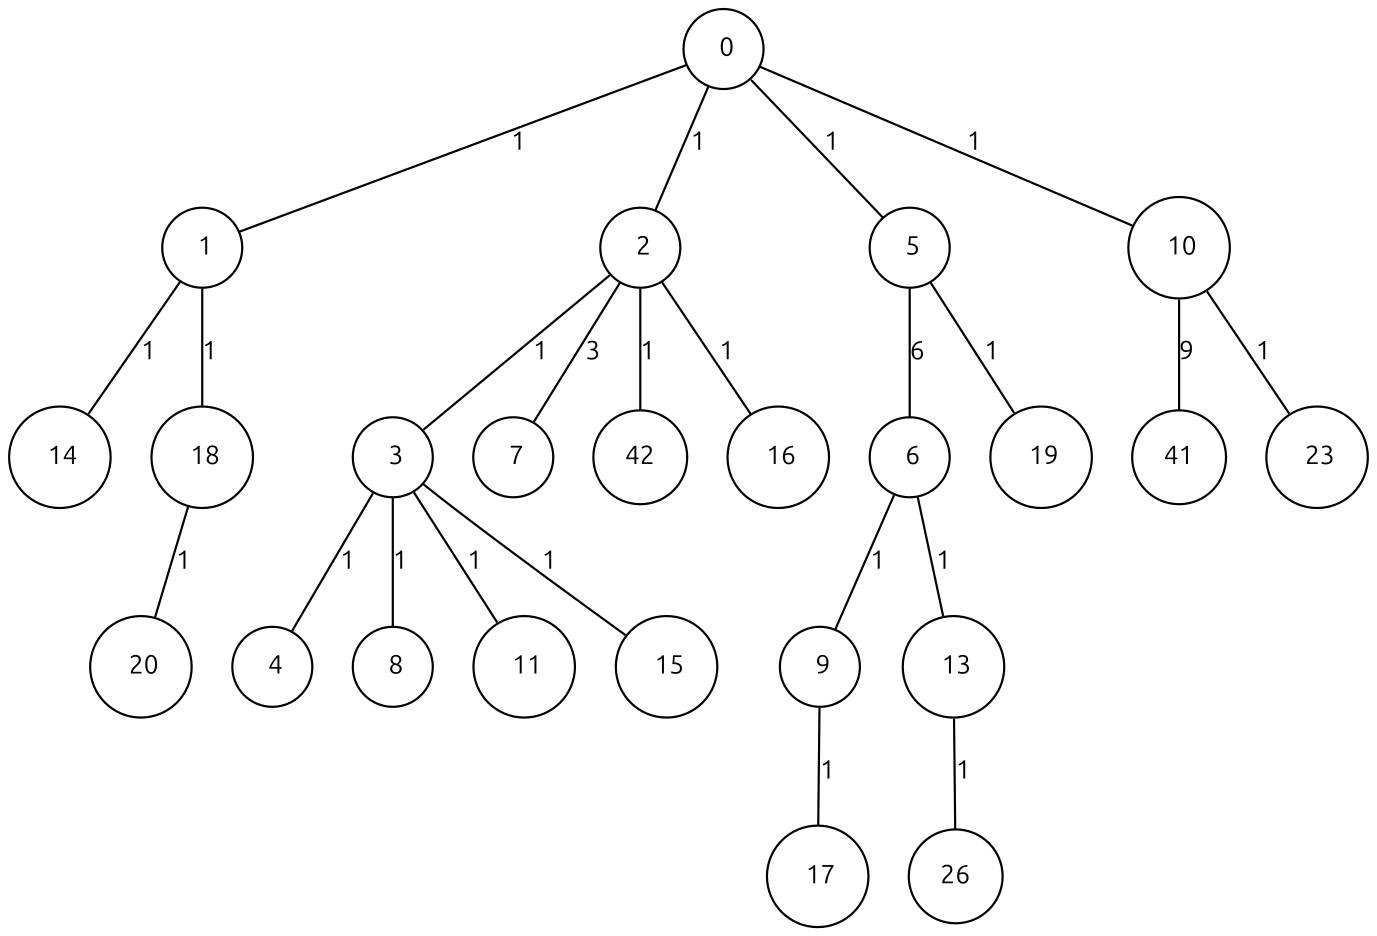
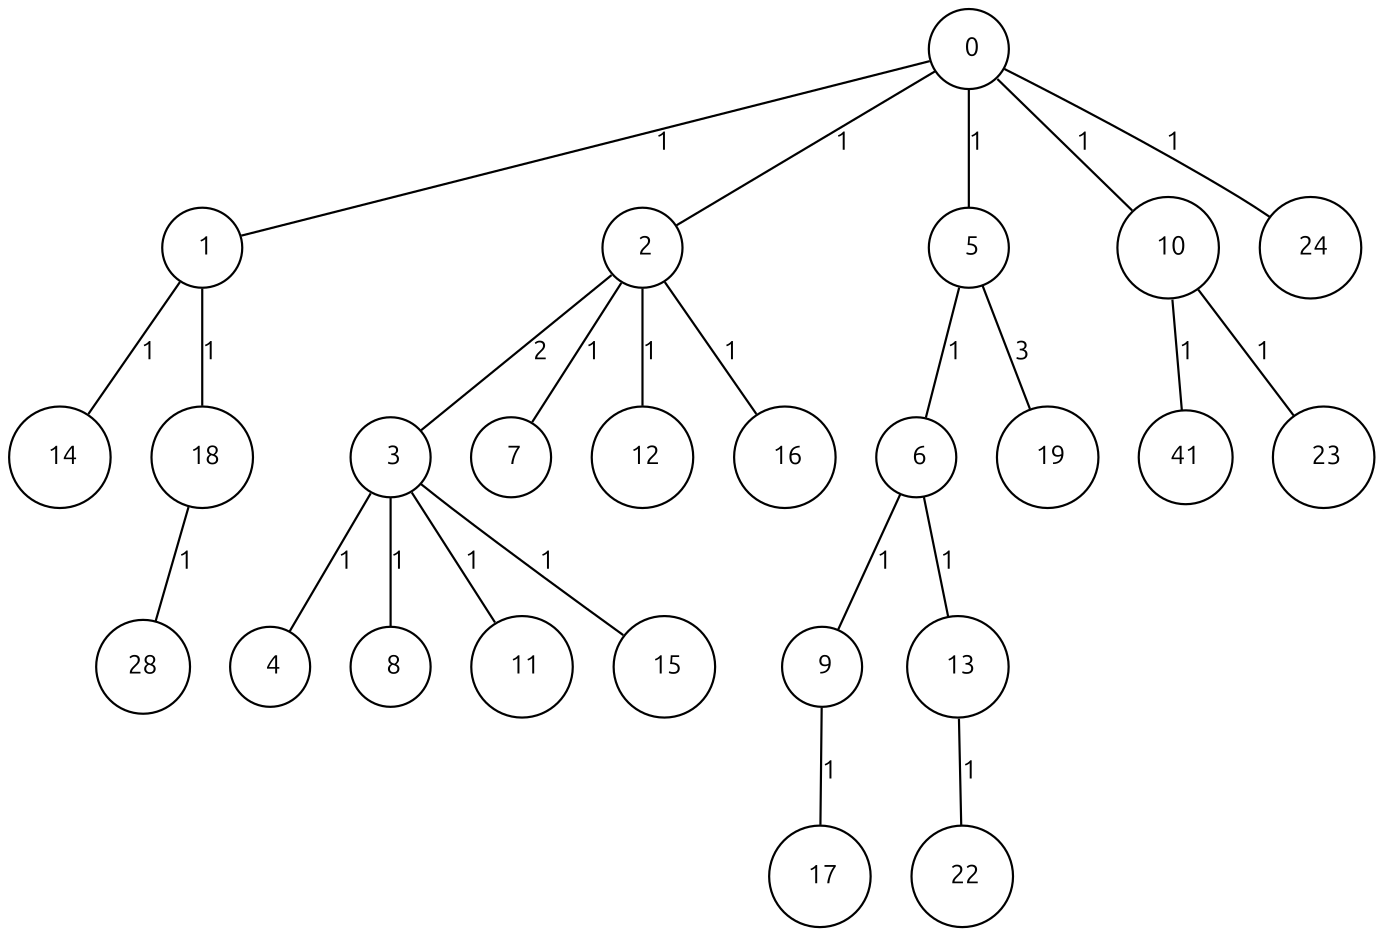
none -> (1311, 248)
(541, 353) -> (541, 353)
(593, 353) -> (593, 353)
(917, 353) -> (955, 353)
(992, 353) -> (1022, 353)
(1187, 353) -> (1187, 353)
(640, 457) -> (642, 457)
(141, 667) -> (143, 667)
(956, 876) -> (962, 876)
